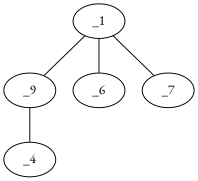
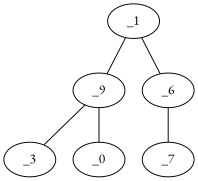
(133, 56) -> (168, 125)
none -> (30, 160)
(30, 160) -> (99, 160)
